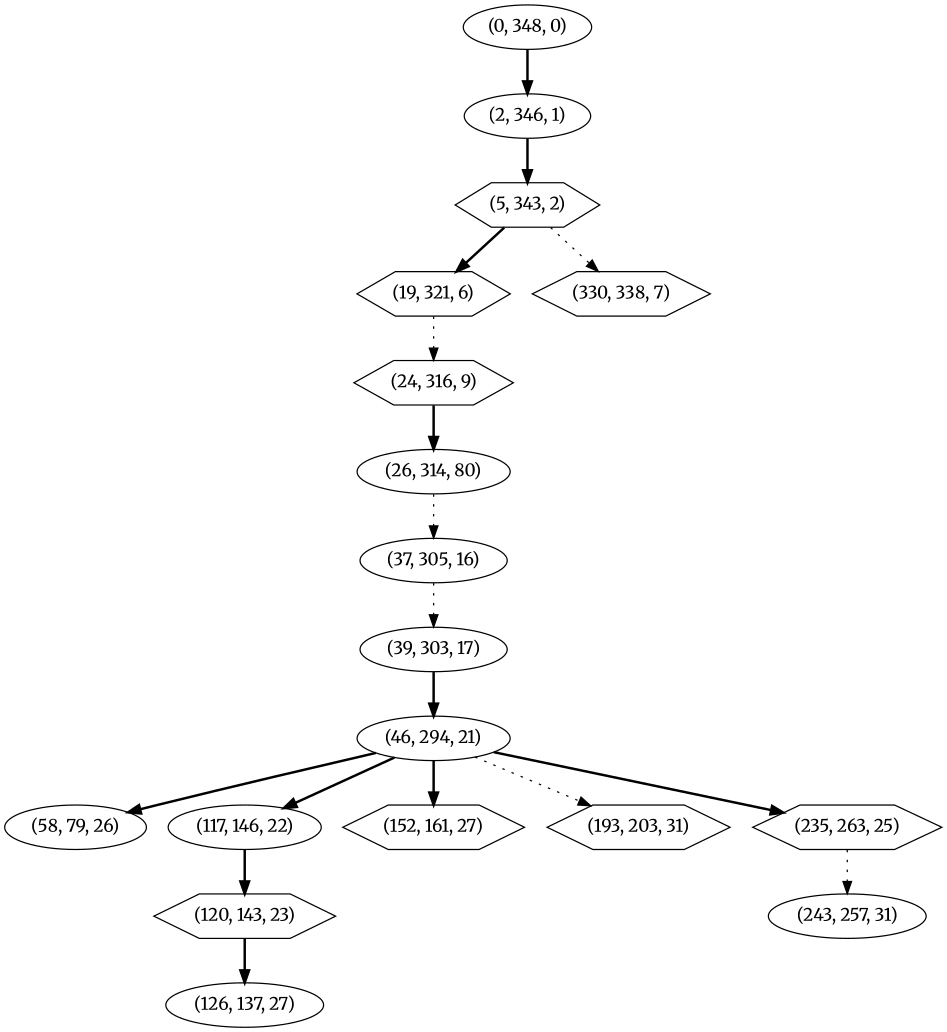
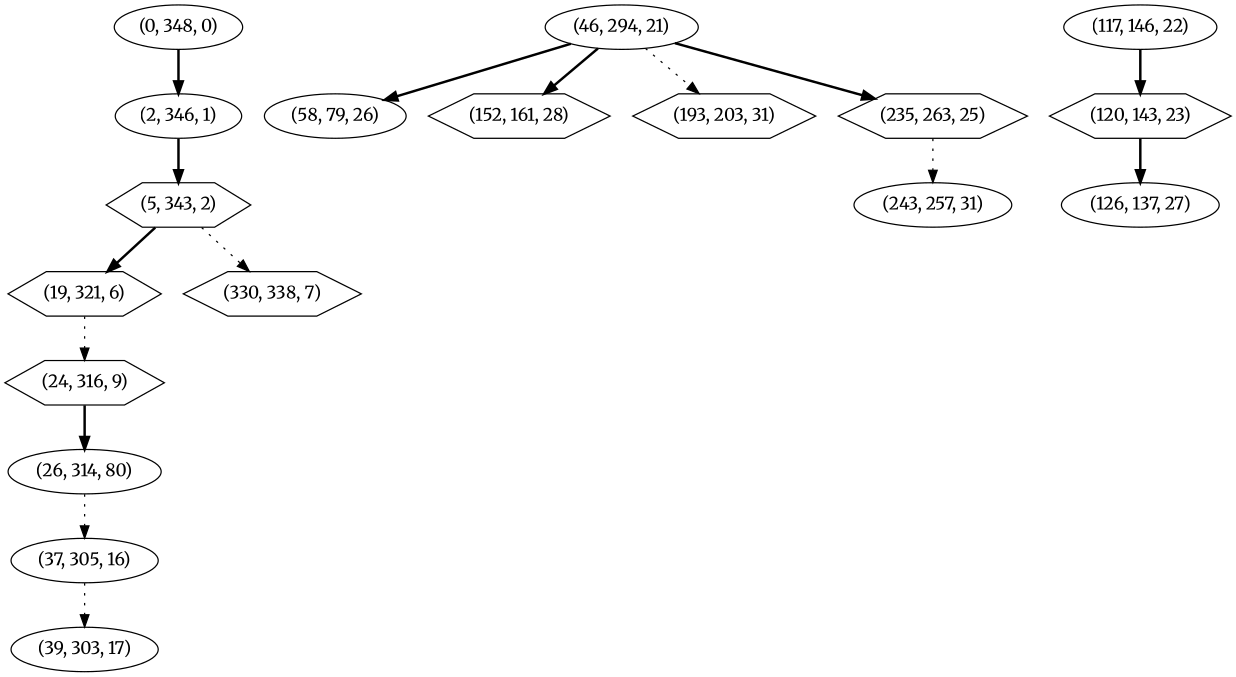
(434, 688) -> none
(345, 780) -> none
(434, 827) -> (519, 116)
